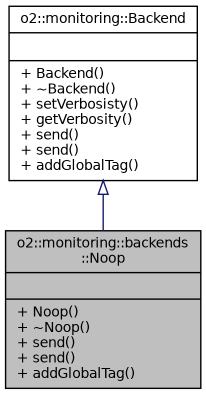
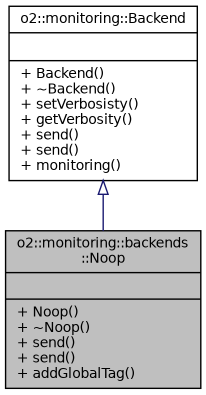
(79, 166) -> (71, 166)
